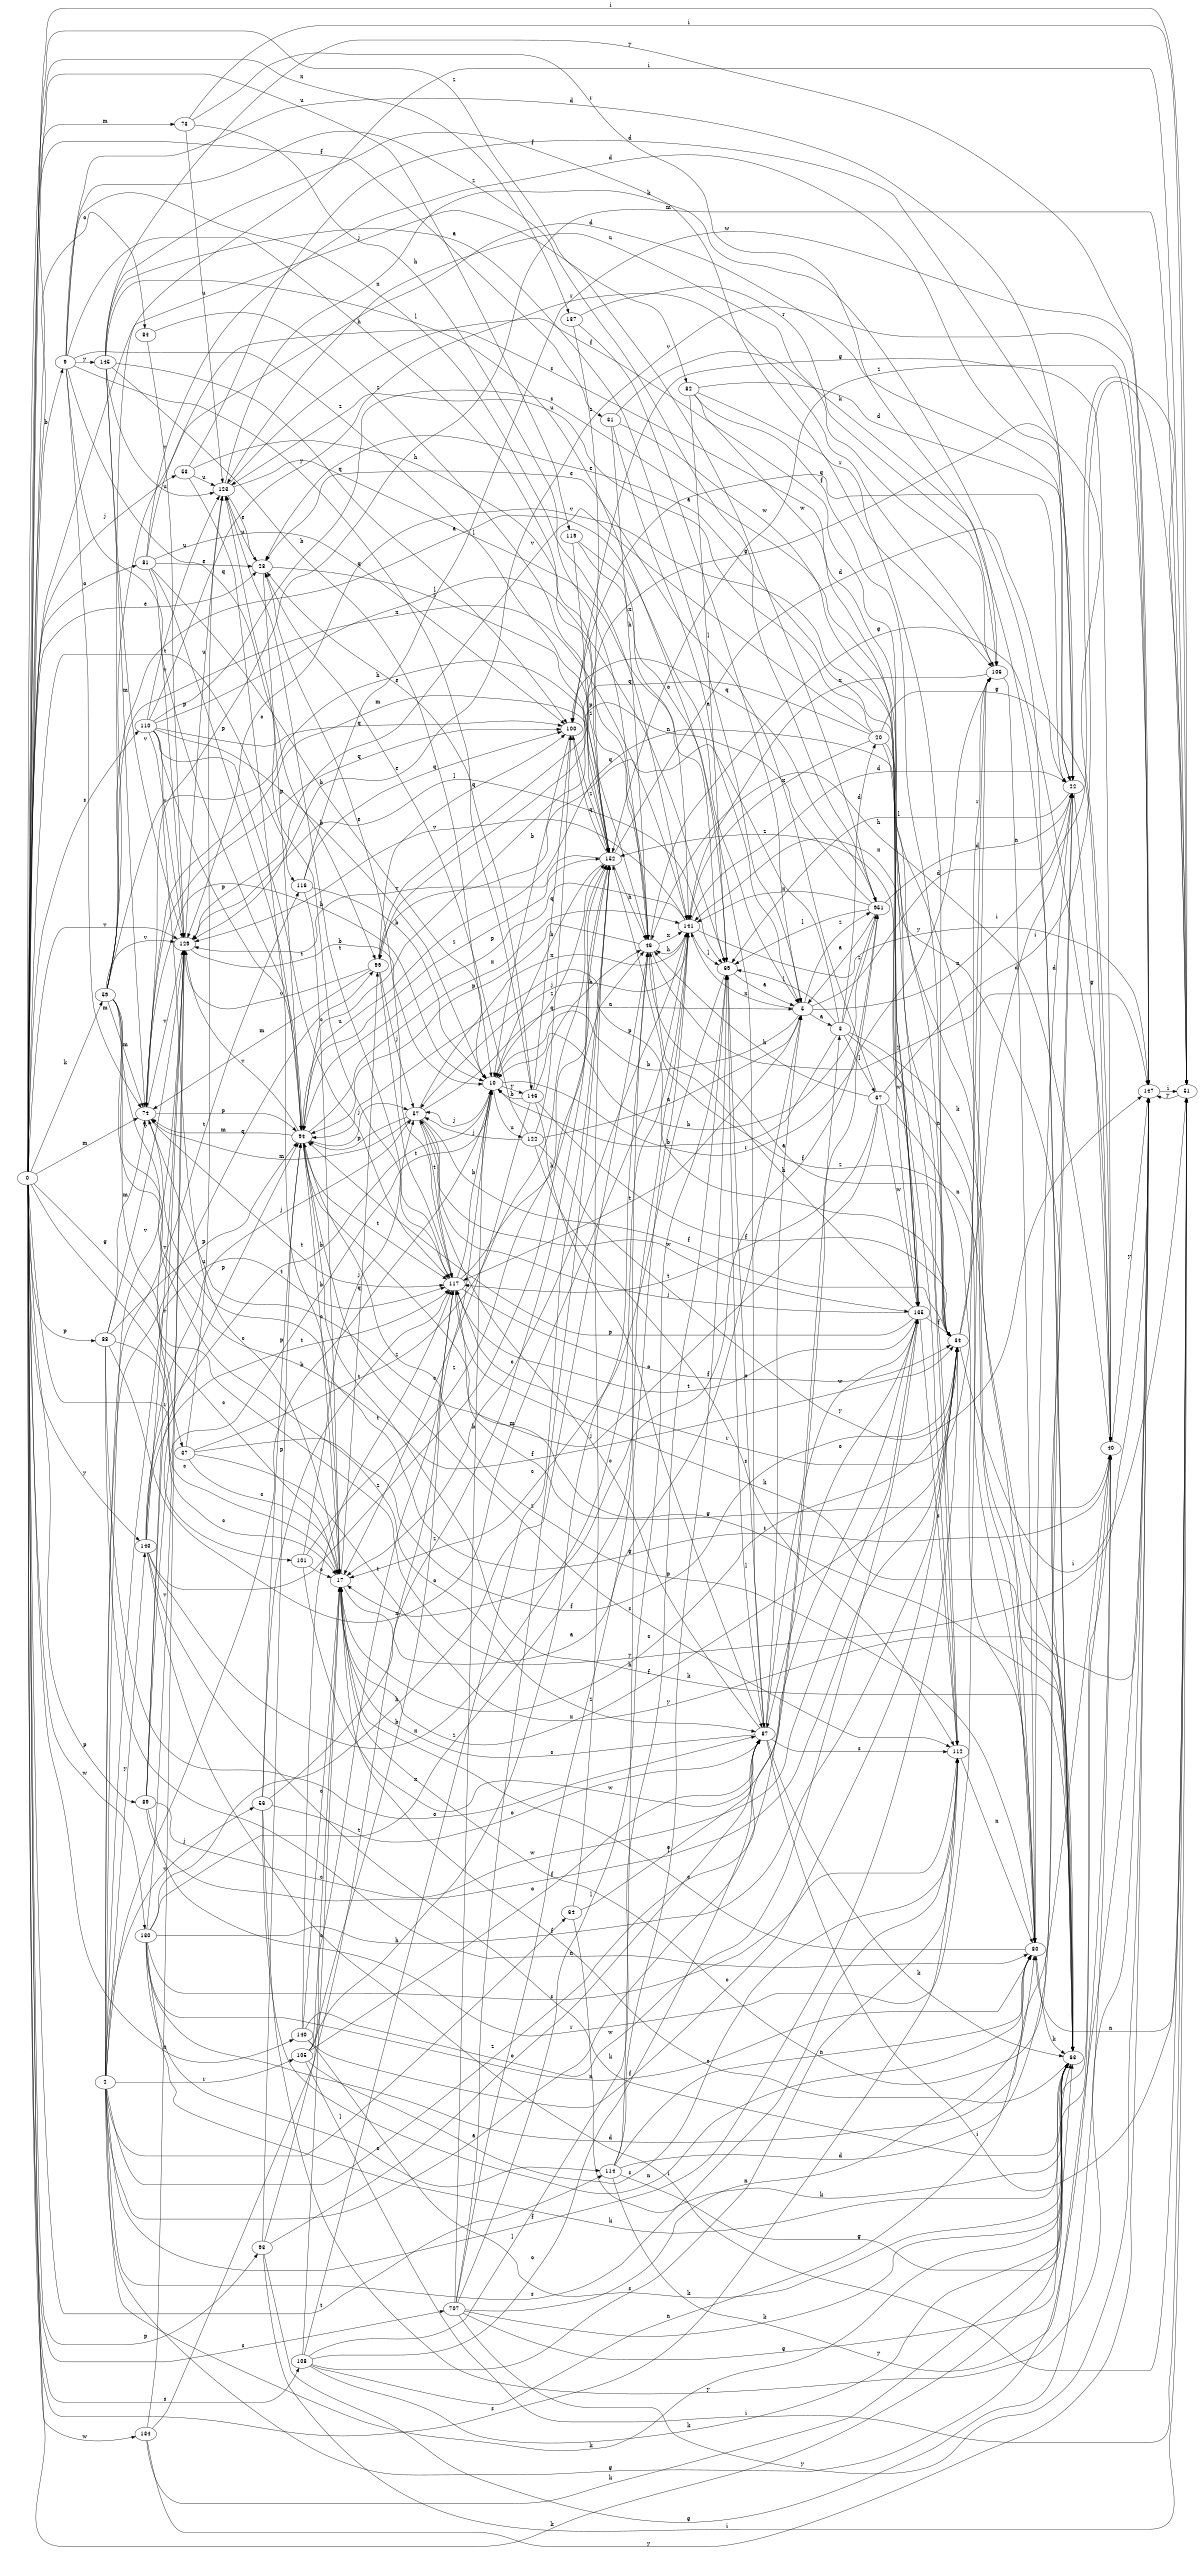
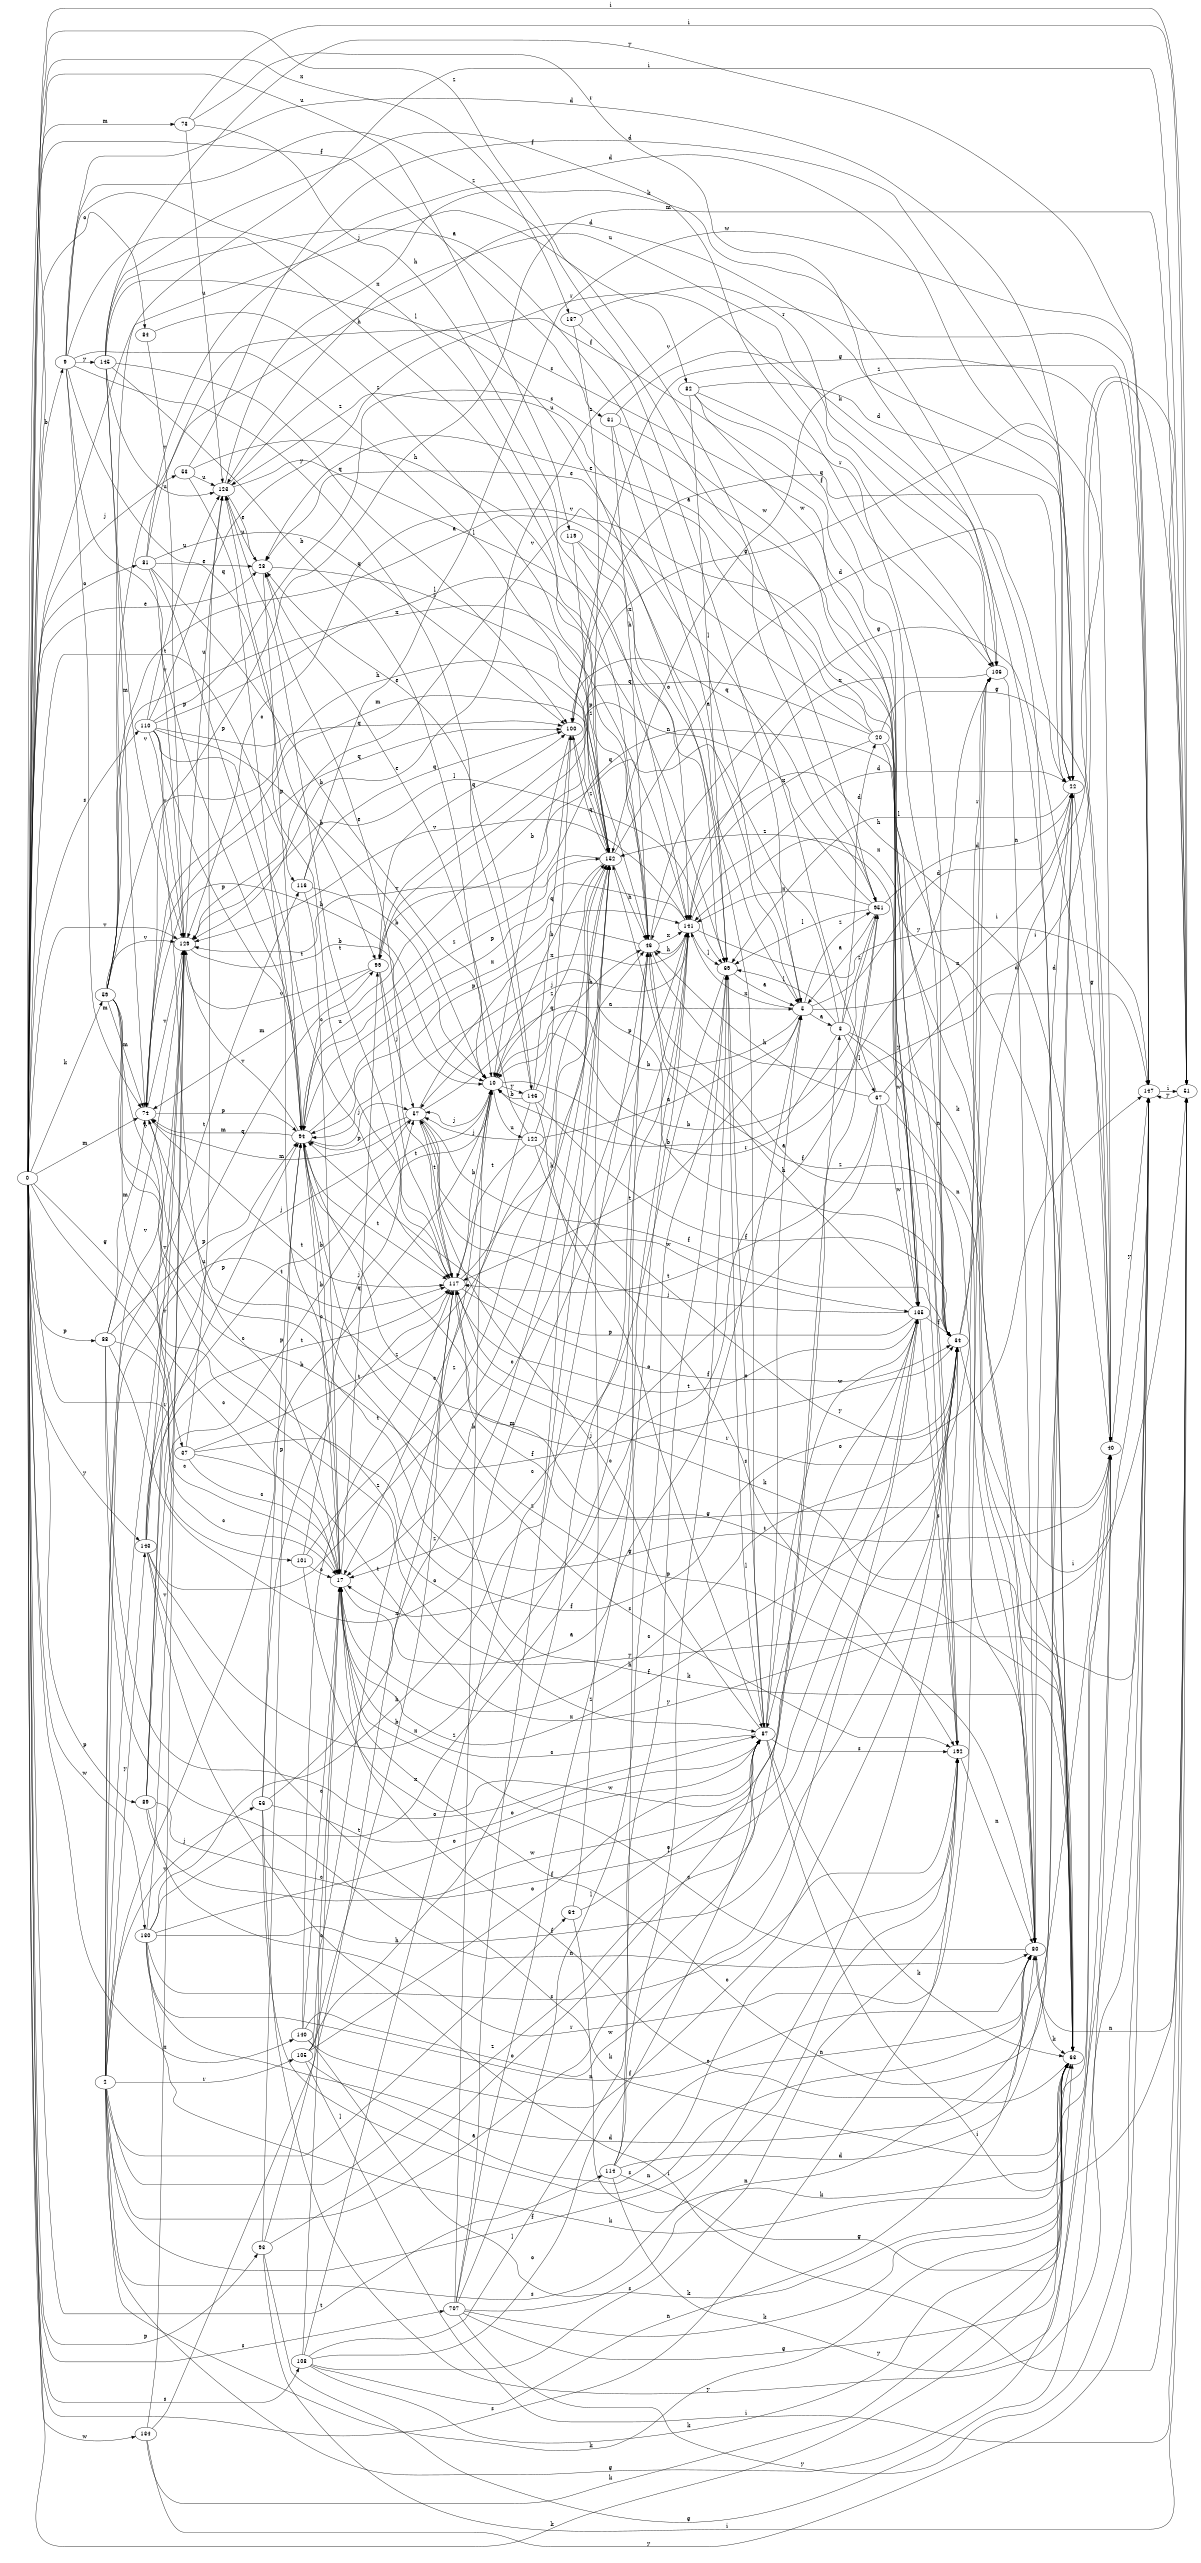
none -> (486, 1189)
(958, 1752) -> (958, 1752)
(321, 2132) -> (462, 1845)
